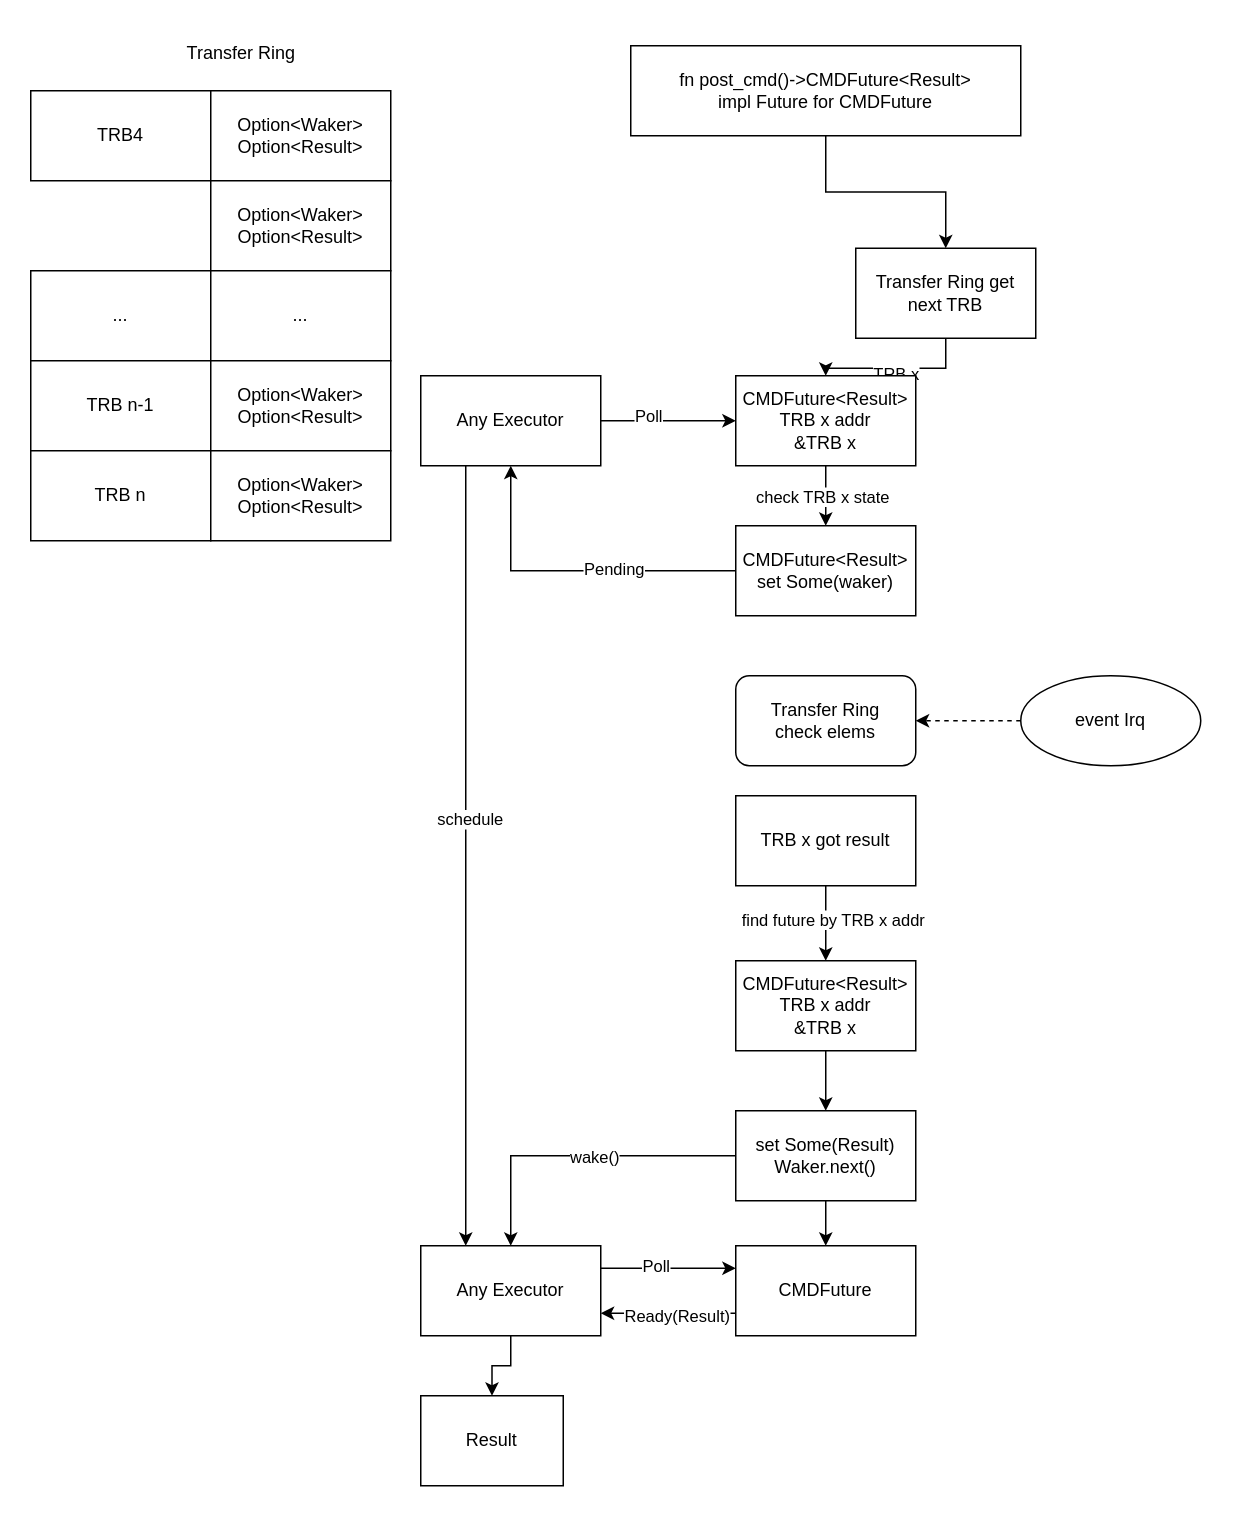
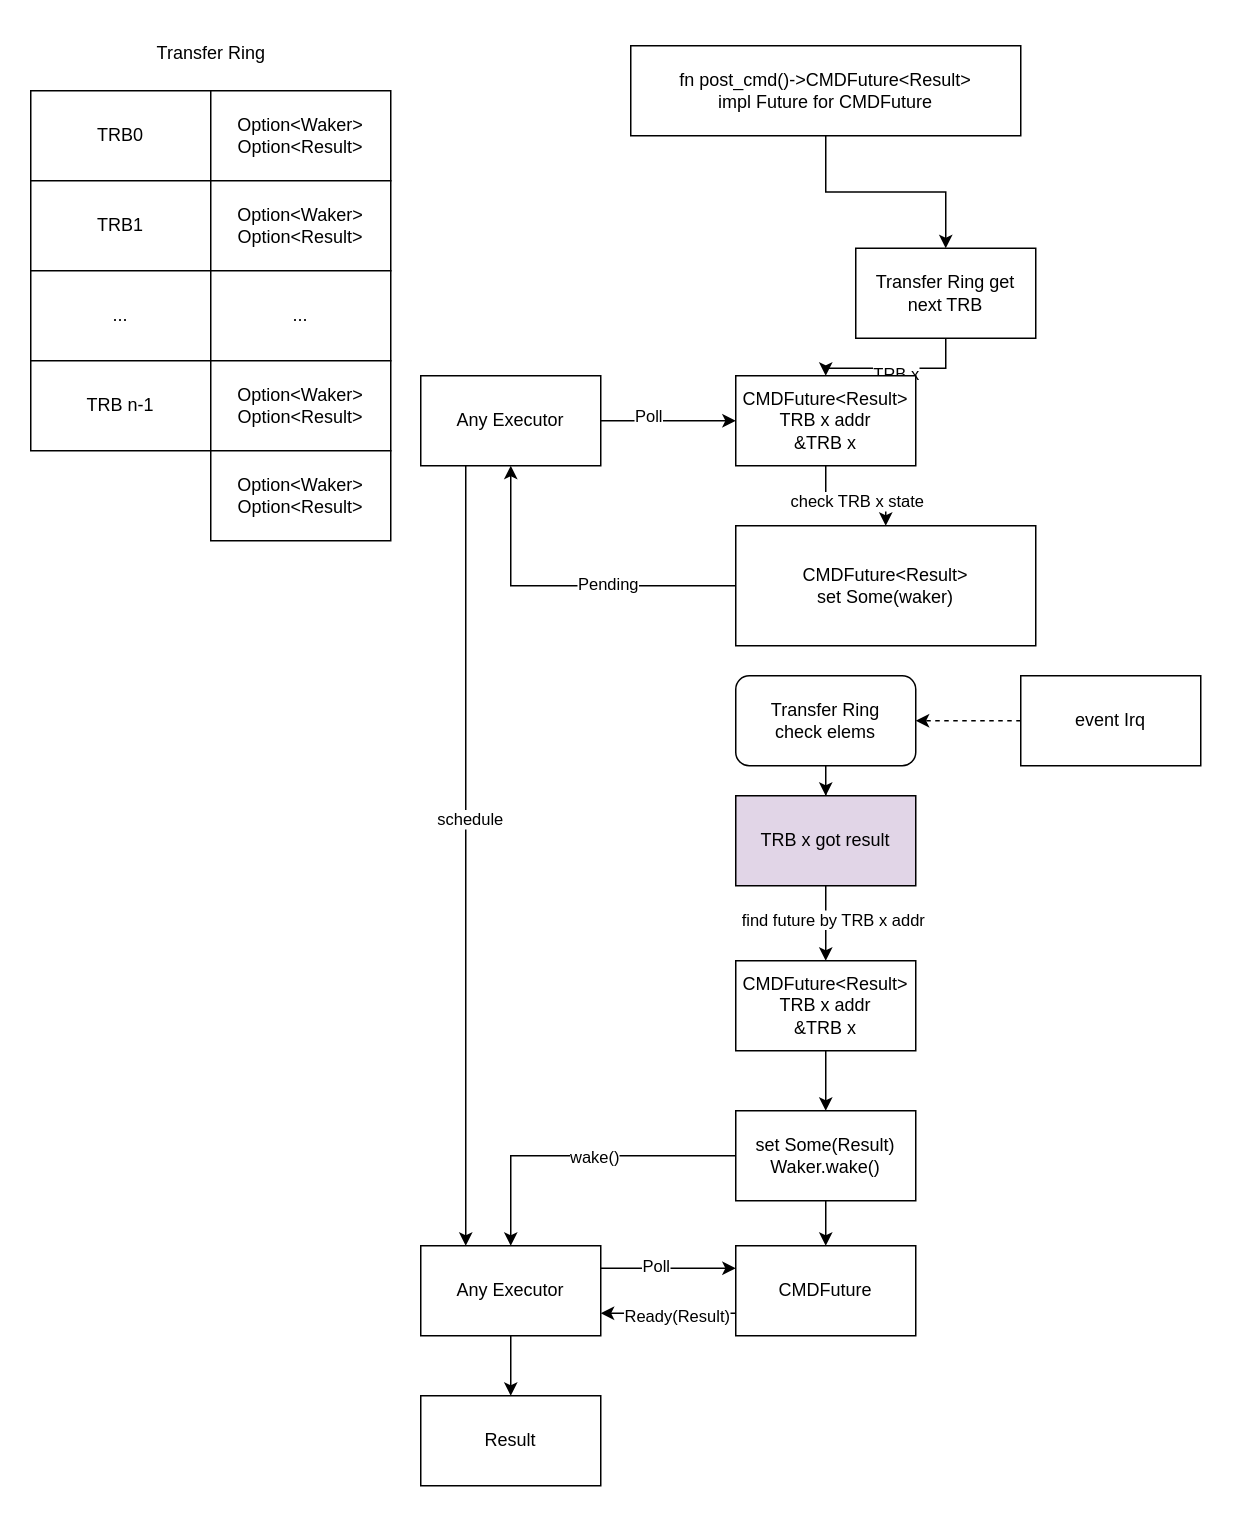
(241, 53) -> (211, 53)
(121, 136) -> (121, 136)
none -> (121, 226)
(121, 496) -> none
(826, 571) -> (886, 586)
(1111, 721) -> (1111, 721)
none -> (826, 786)
(826, 841) -> (826, 841)
(826, 1156) -> (826, 1156)
(492, 1441) -> (511, 1441)
